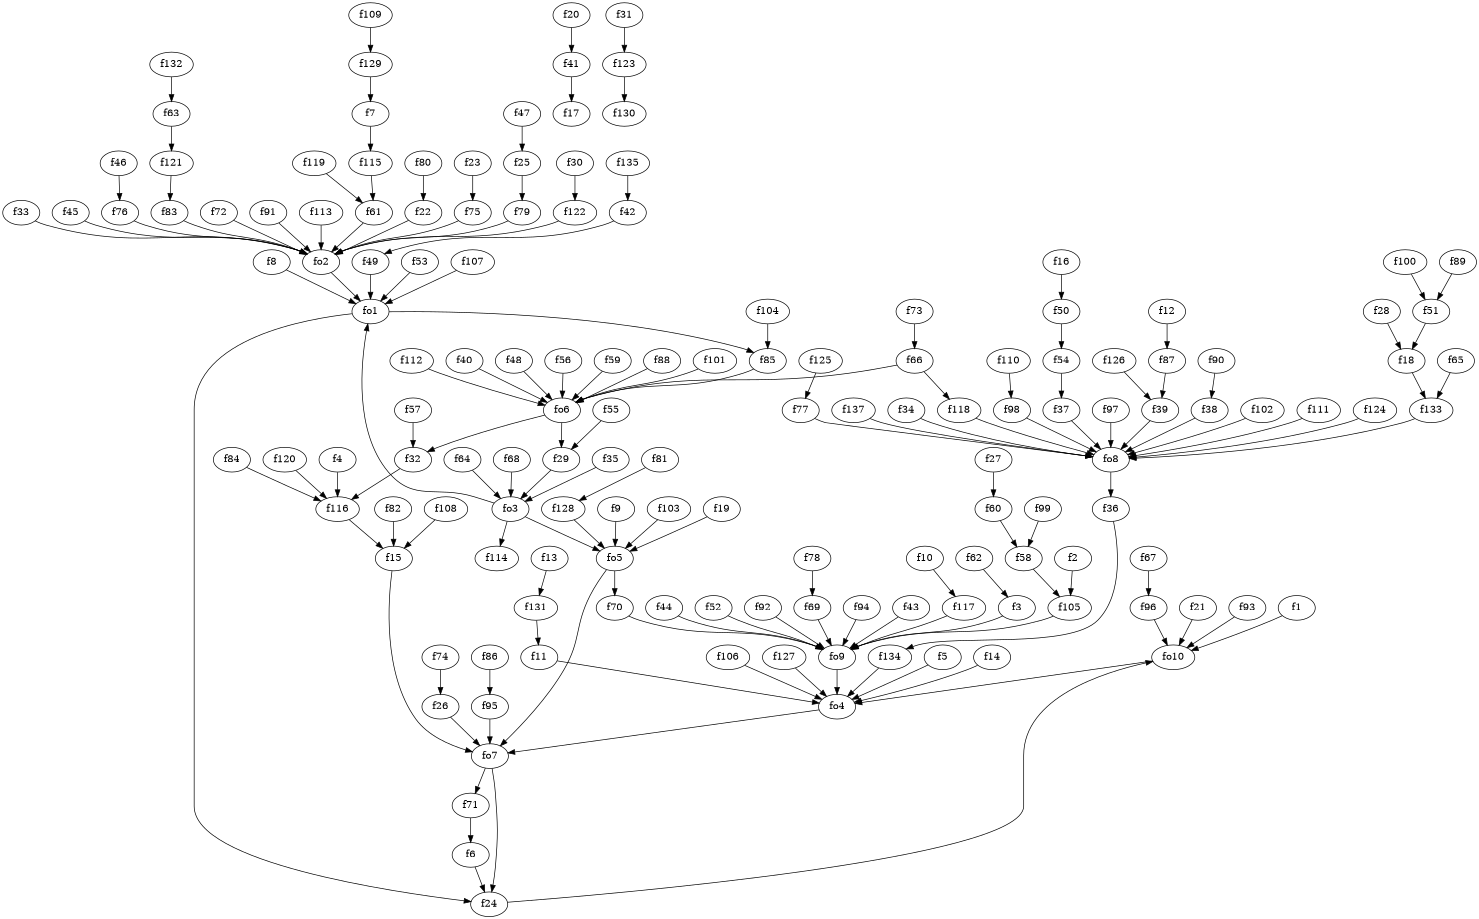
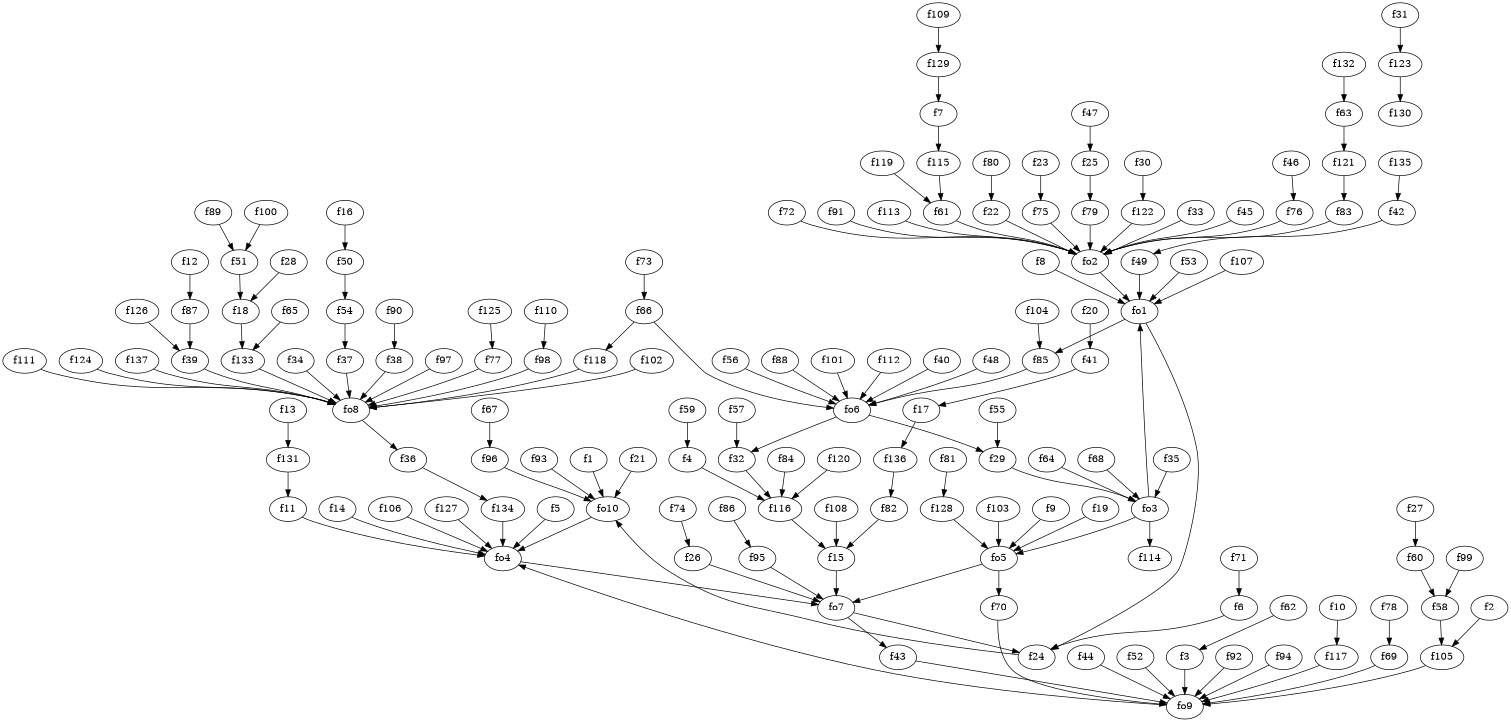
(590, 383) -> (687, 432)
none -> (895, 460)
(482, 778) -> (859, 627)
